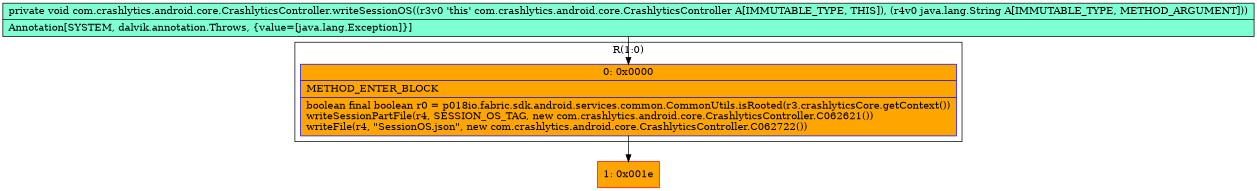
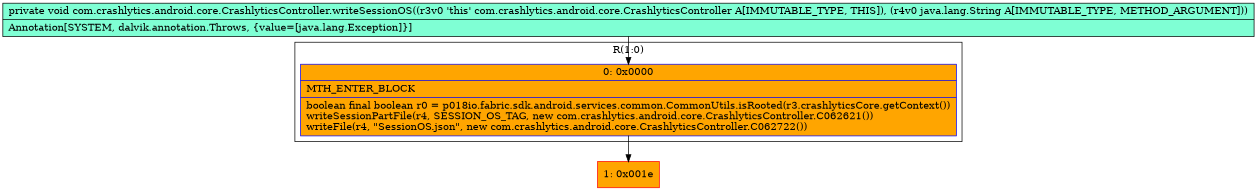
(373, 89) -> (361, 89)
